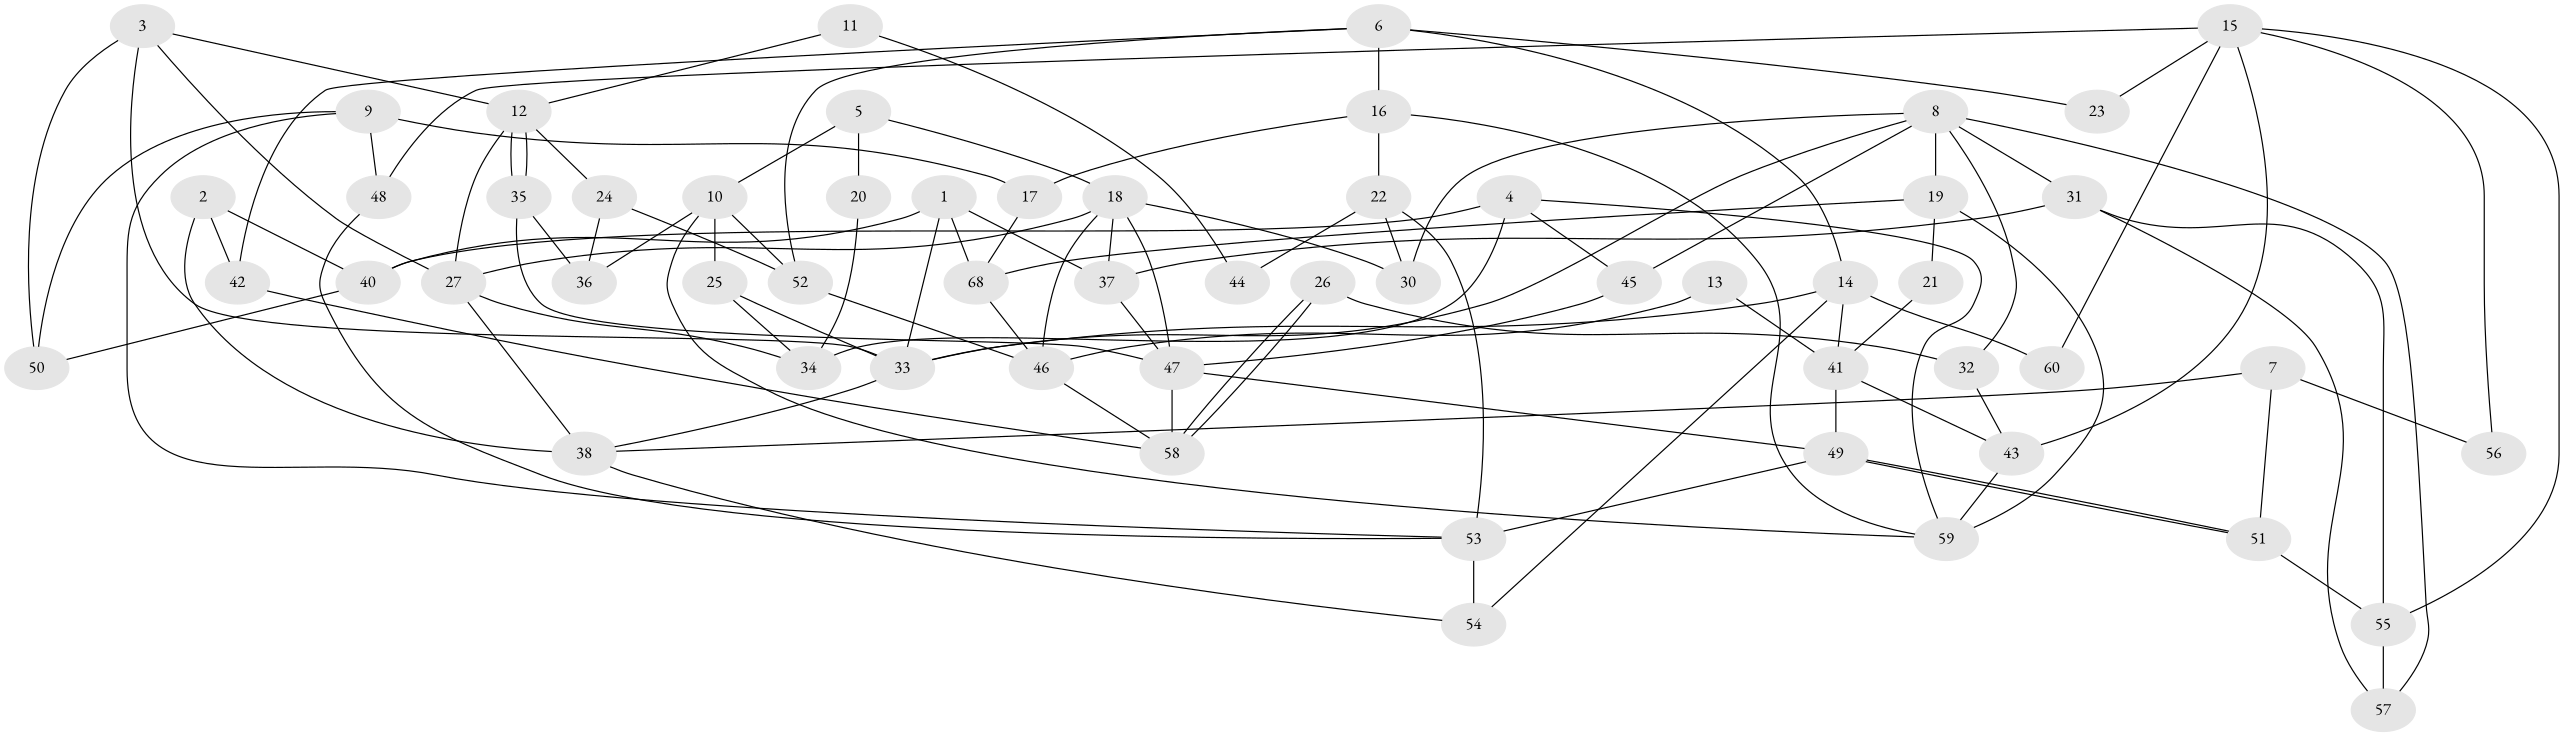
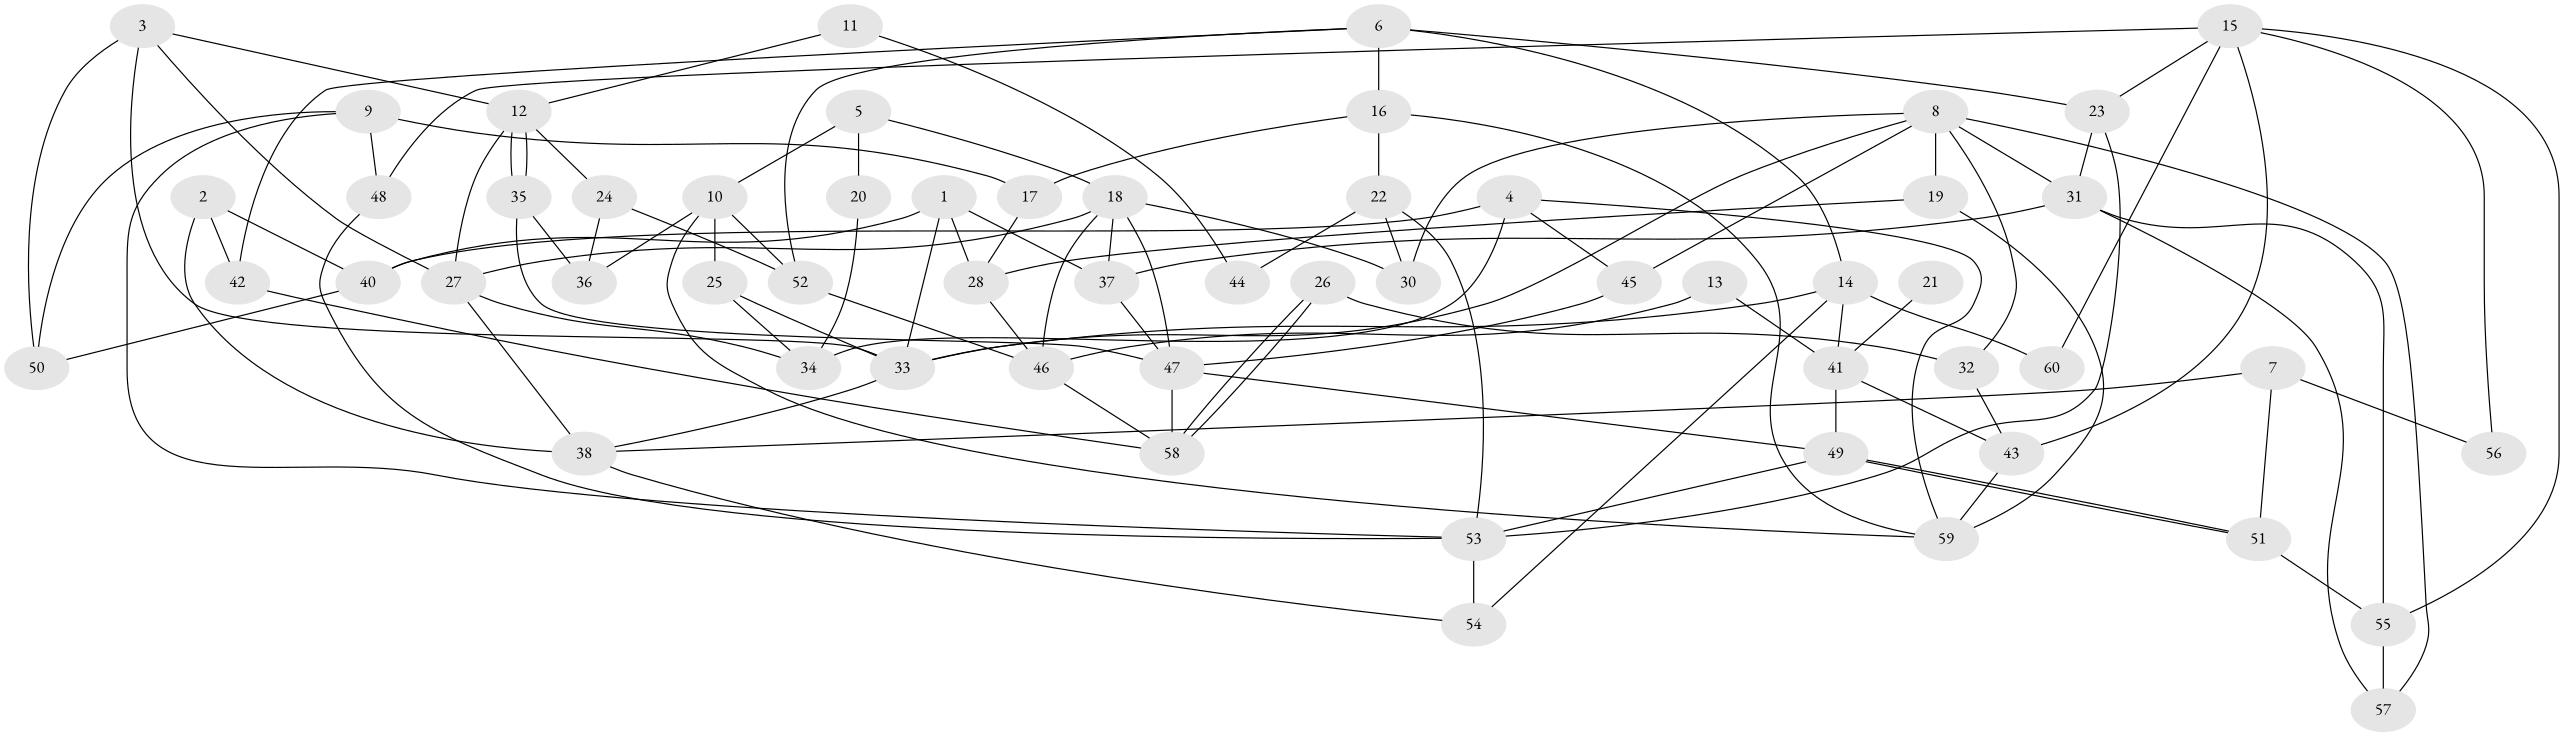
none -> (2086, 154)
(1933, 237) -> none
(976, 283) -> (976, 283)
none -> (1933, 450)
